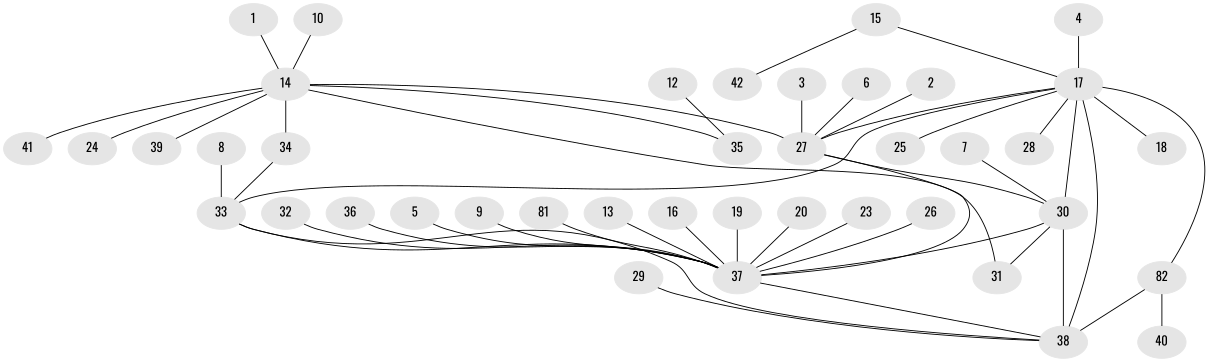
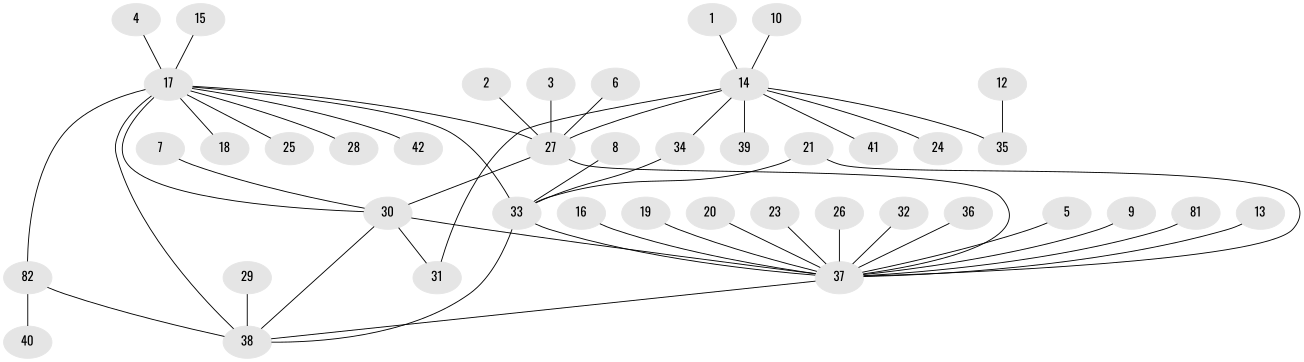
(806, 51) -> (297, 108)
none -> (809, 149)
